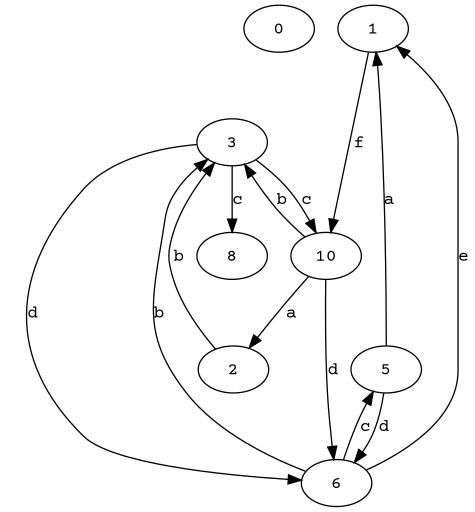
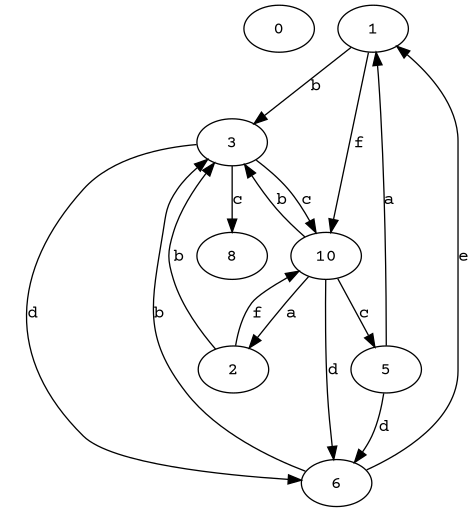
none -> (308, 82)
none -> (251, 304)
(354, 431) -> (353, 307)
